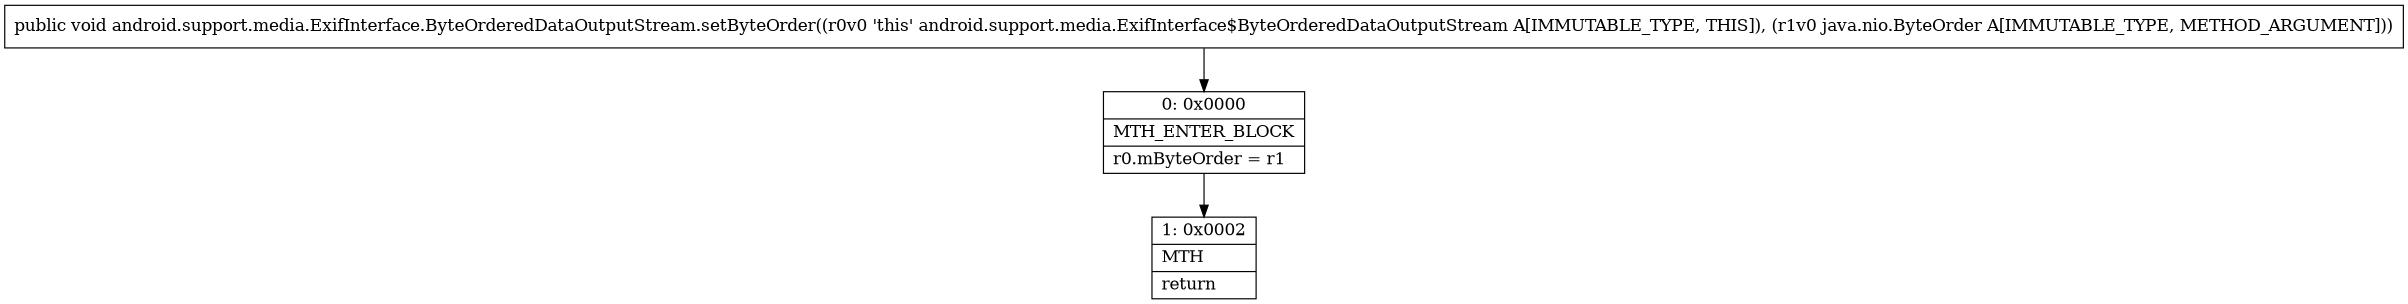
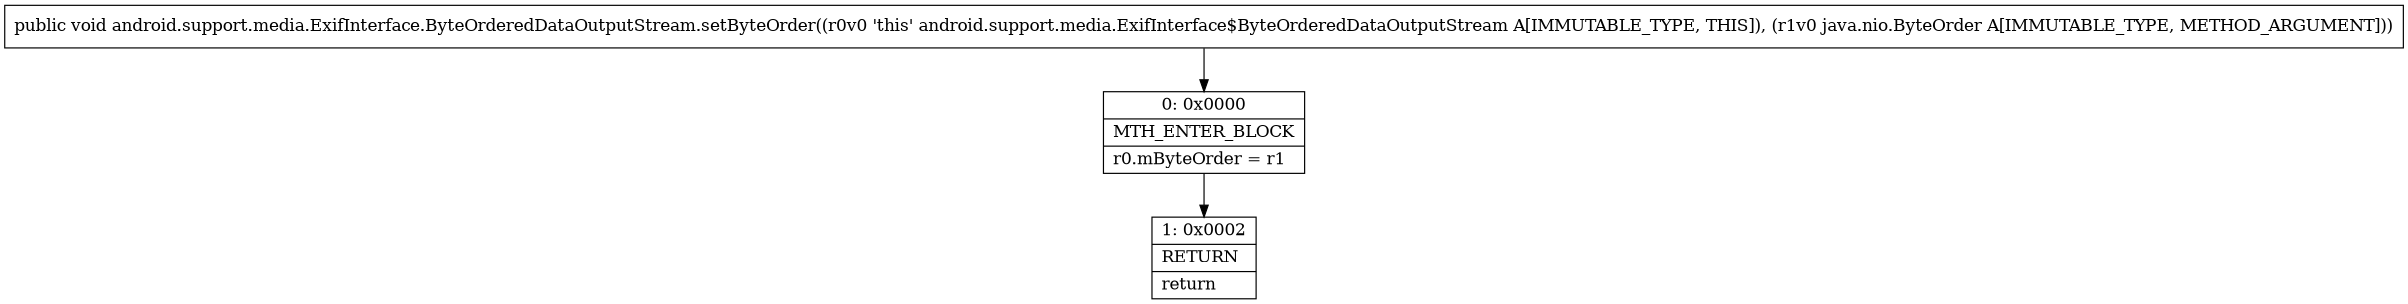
(1183, 257) -> (1200, 257)
